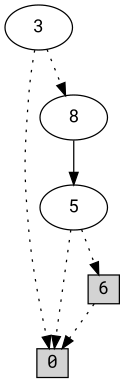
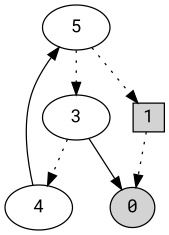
(74, 118) -> (39, 208)
(26, 194) -> (102, 159)
(63, 283) -> (76, 66)
(104, 289) -> (149, 118)
(52, 363) -> (132, 208)
